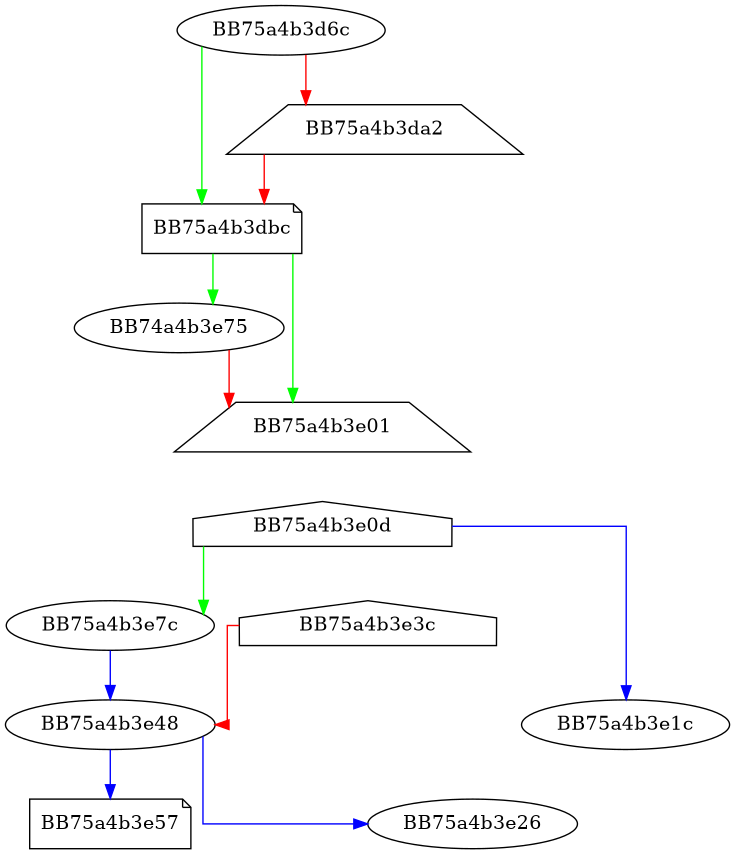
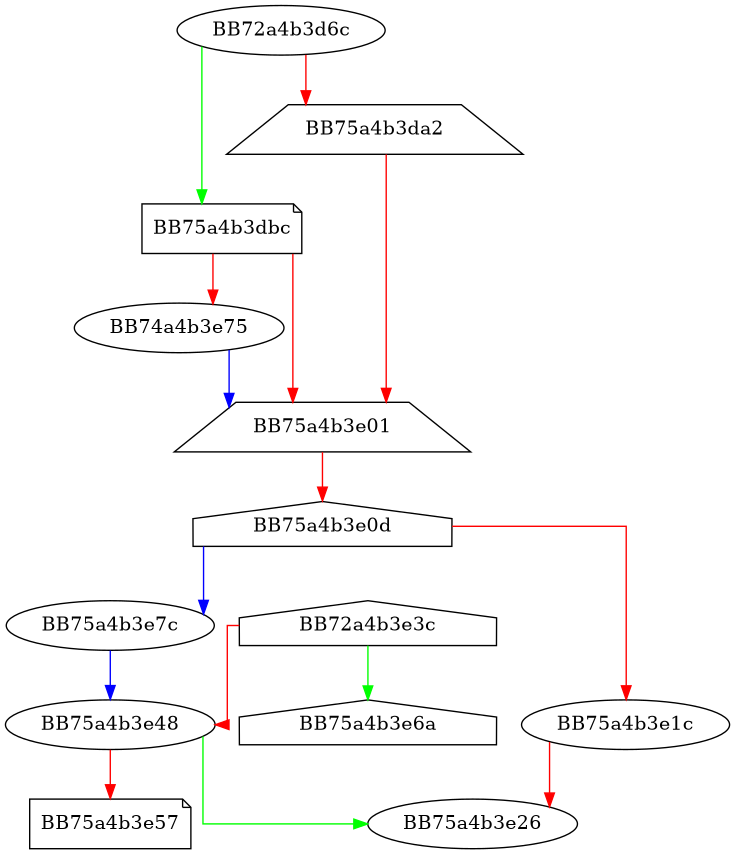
(281, 30) -> (281, 30)
(264, 172) -> (386, 271)
(213, 272) -> (213, 272)
(293, 321) -> (293, 321)
(229, 372) -> (229, 372)
none -> (322, 470)
(619, 526) -> (619, 526)
(204, 573) -> (204, 573)
(368, 626) -> (368, 626)
none -> (368, 725)
(110, 767) -> (110, 767)
none -> (550, 768)
(235, 824) -> (235, 824)
